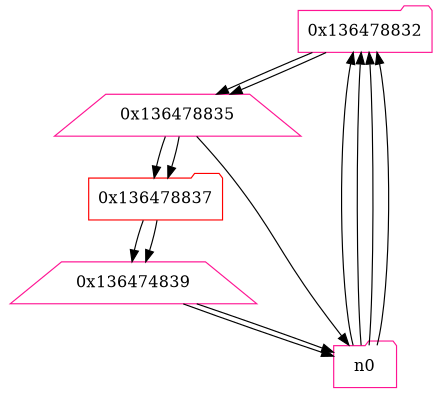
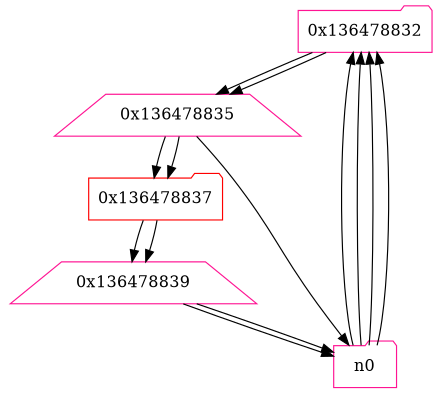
(133, 283) -> (133, 283)
